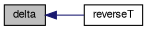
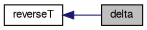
(70, 15) -> (88, 15)
